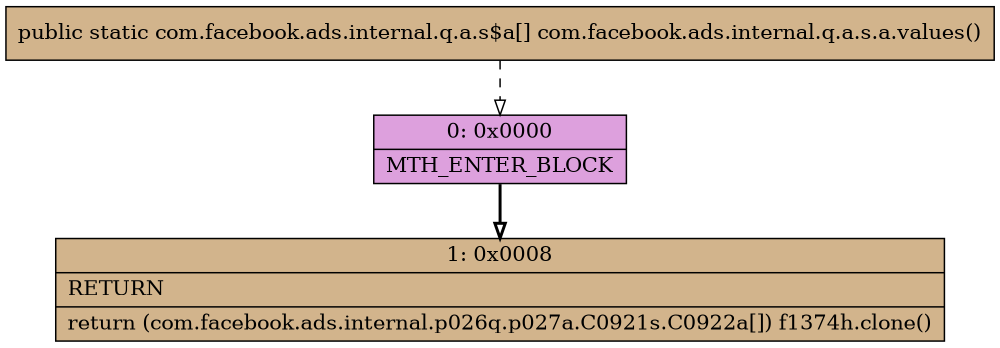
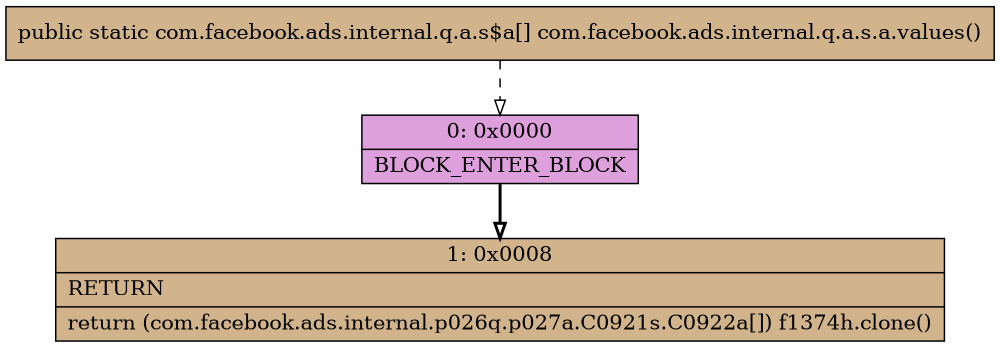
(500, 166) -> (500, 166)
